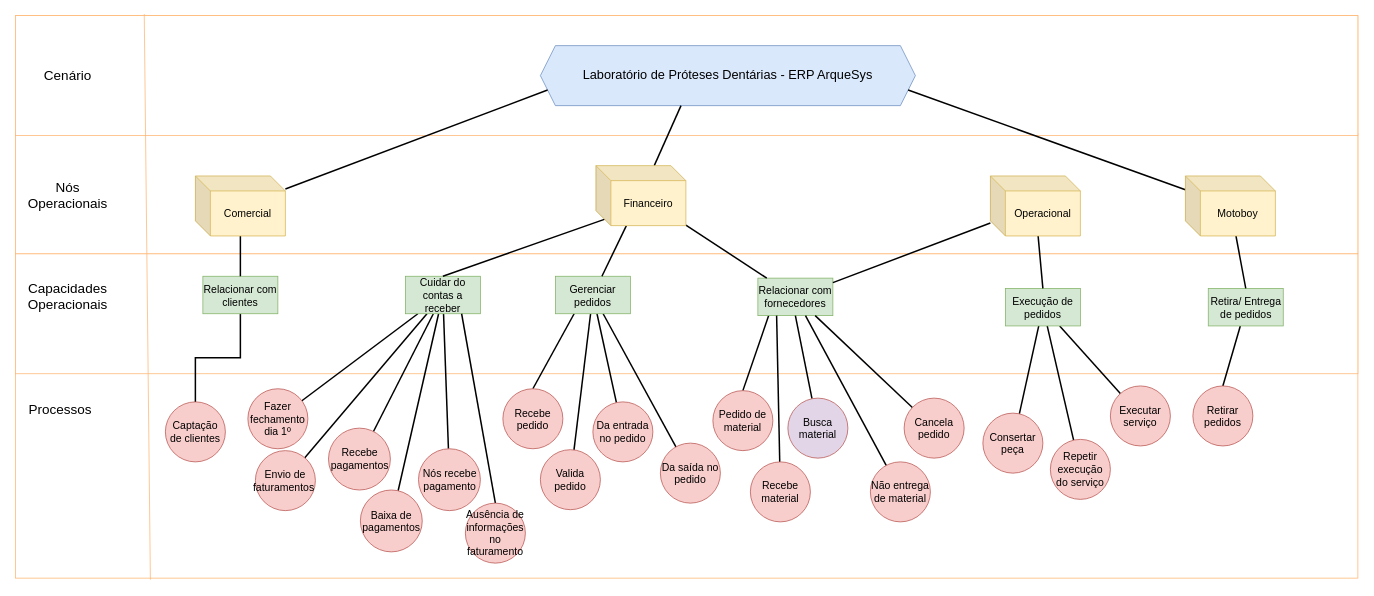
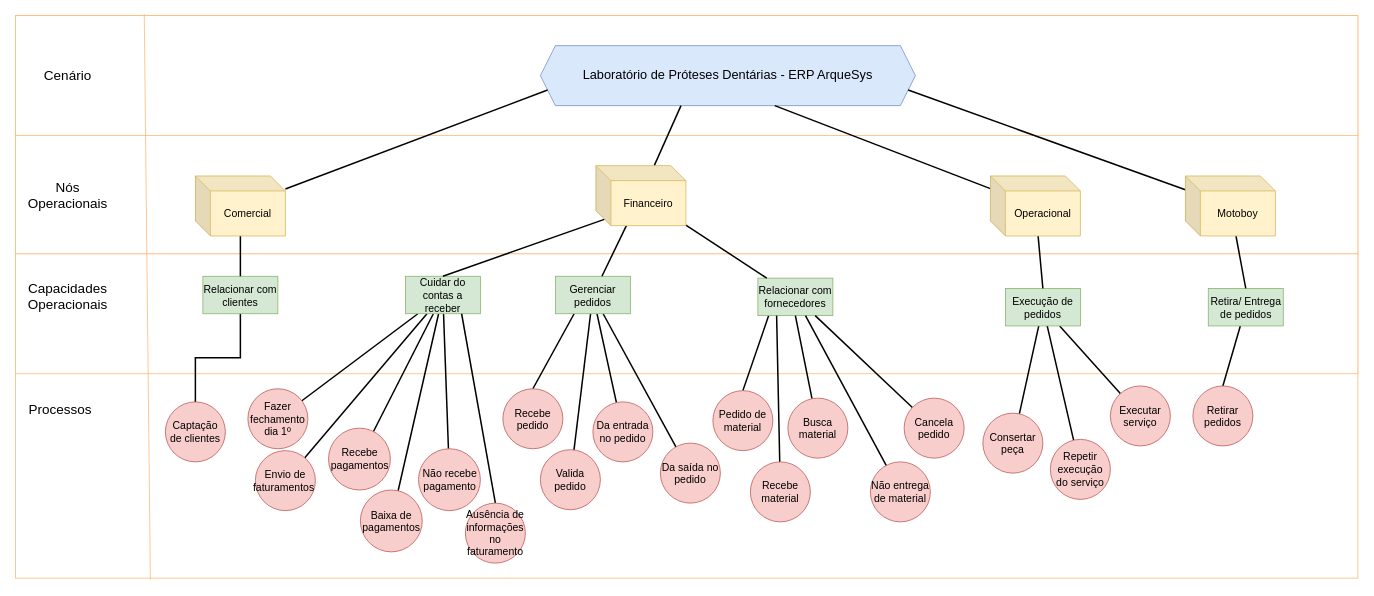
(912, 253) -> (883, 147)
(818, 428) -> (818, 428)
(450, 480) -> (450, 480)
